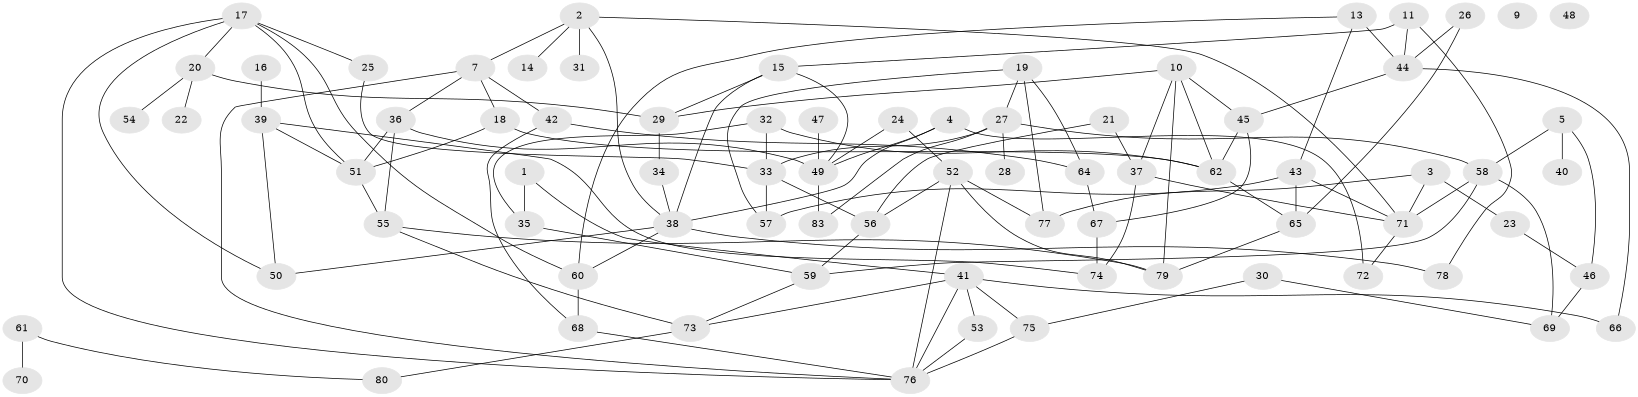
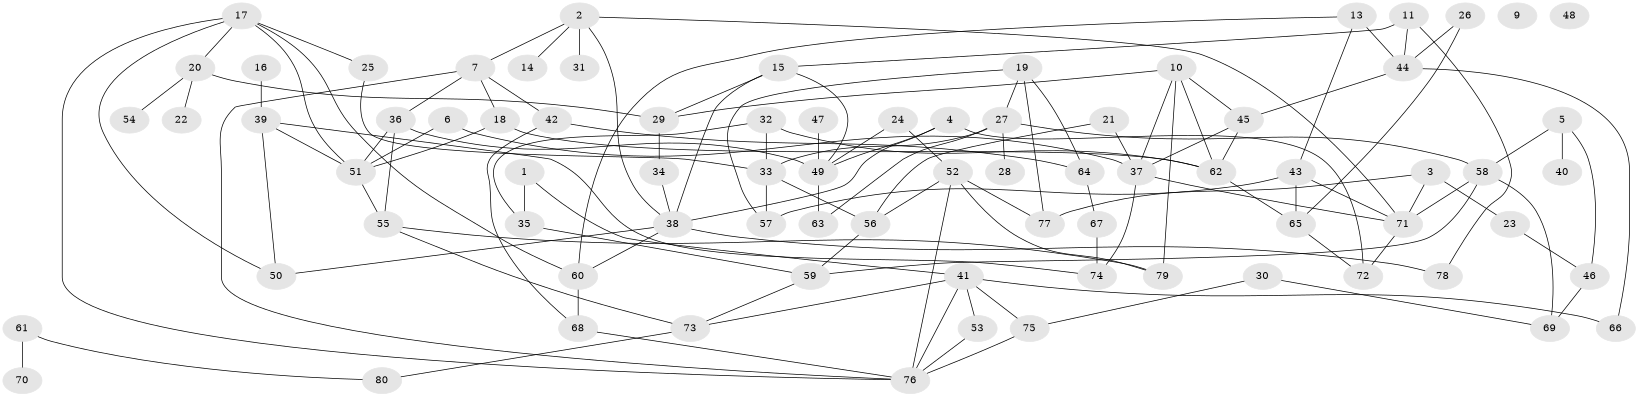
none -> (448, 120)
(1208, 203) -> (1190, 146)
(818, 224) -> (818, 224)
(1244, 245) -> (1325, 247)
